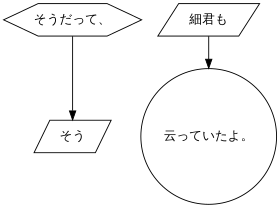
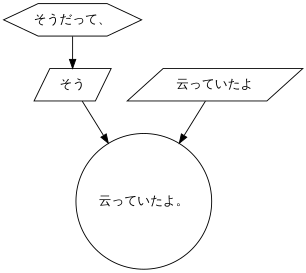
(209, 20) -> (215, 85)
none -> (93, 118)
